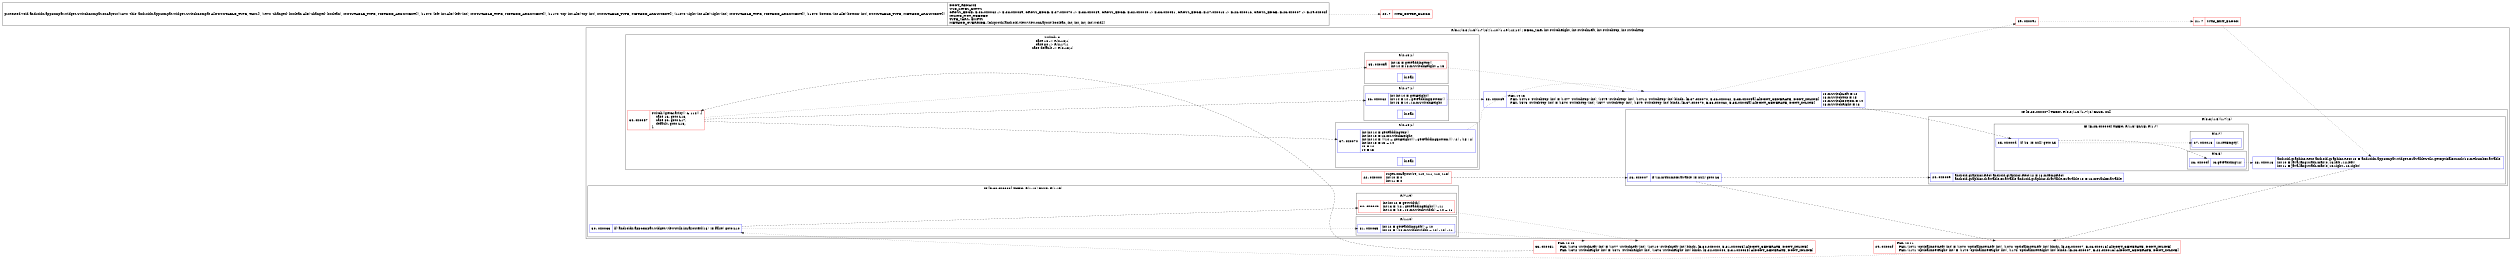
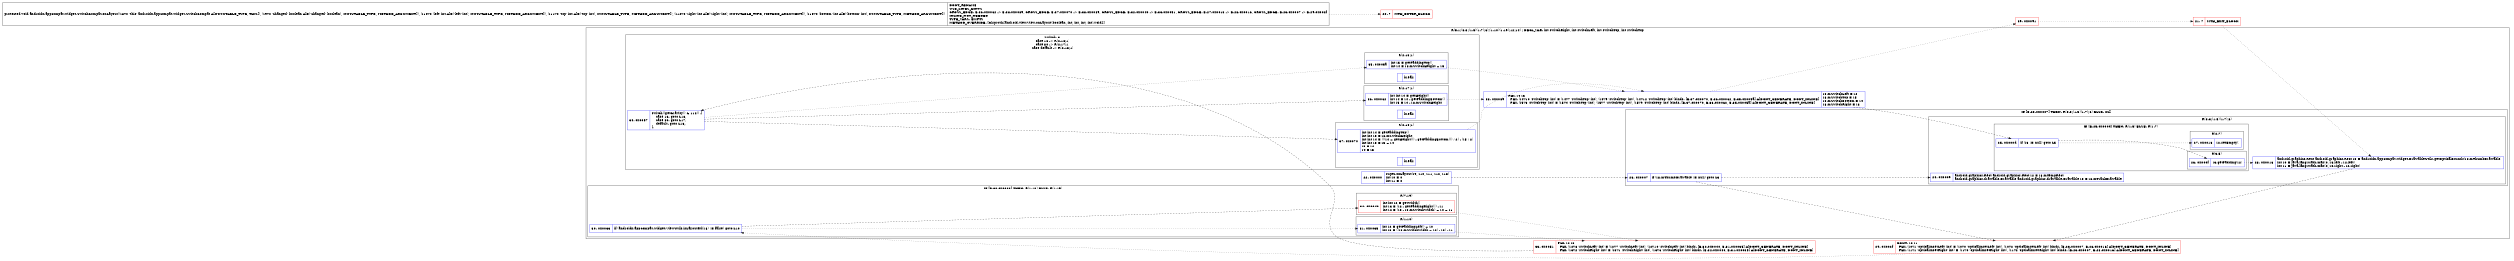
(1406, 65) -> (1406, 65)
(666, 120) -> (666, 120)
(1406, 178) -> (1406, 178)
(1906, 243) -> (1908, 243)
